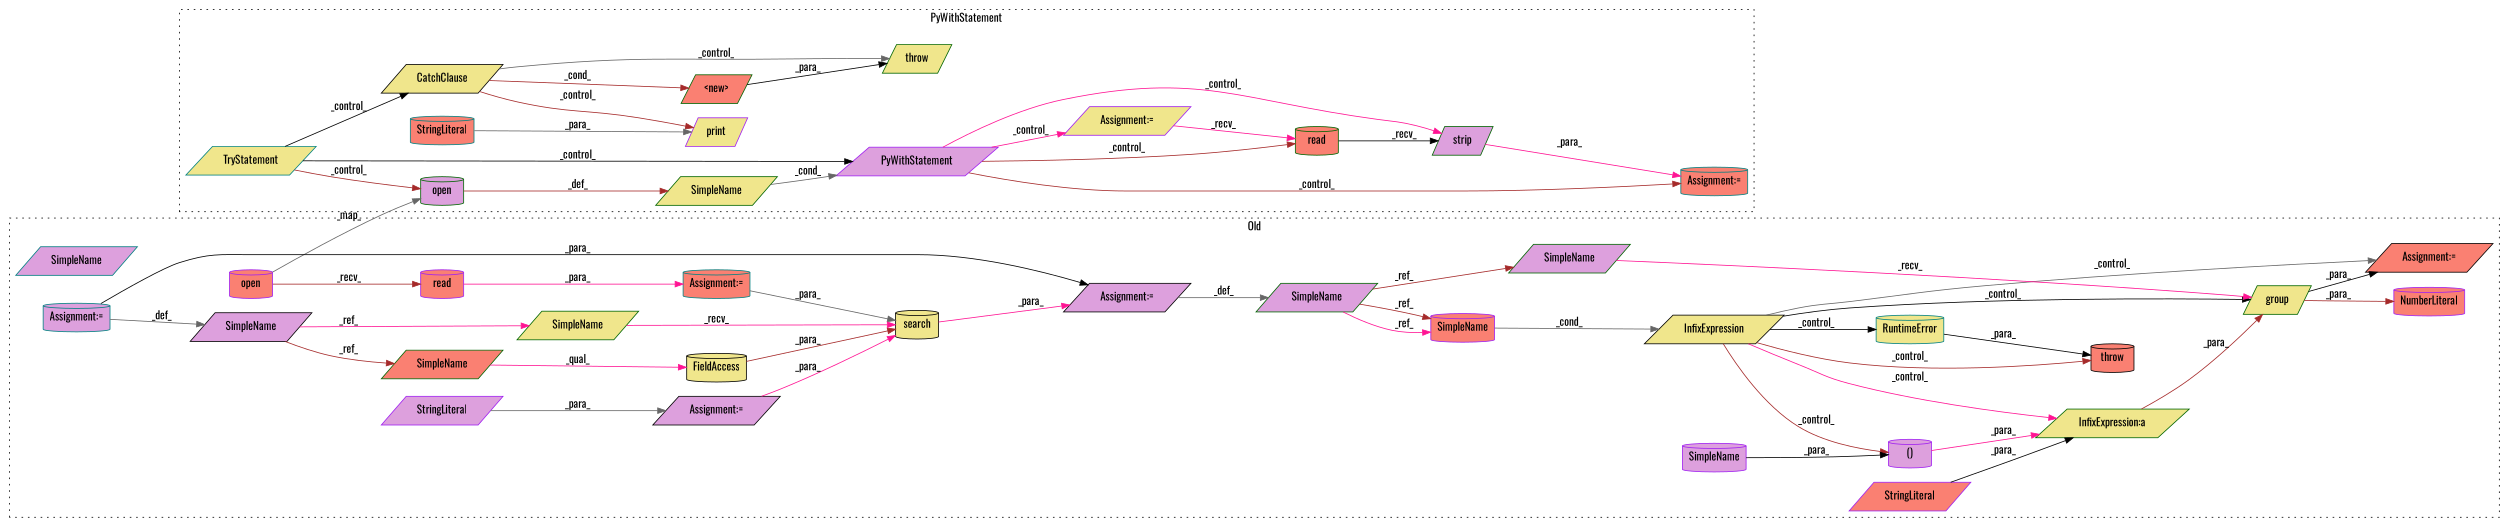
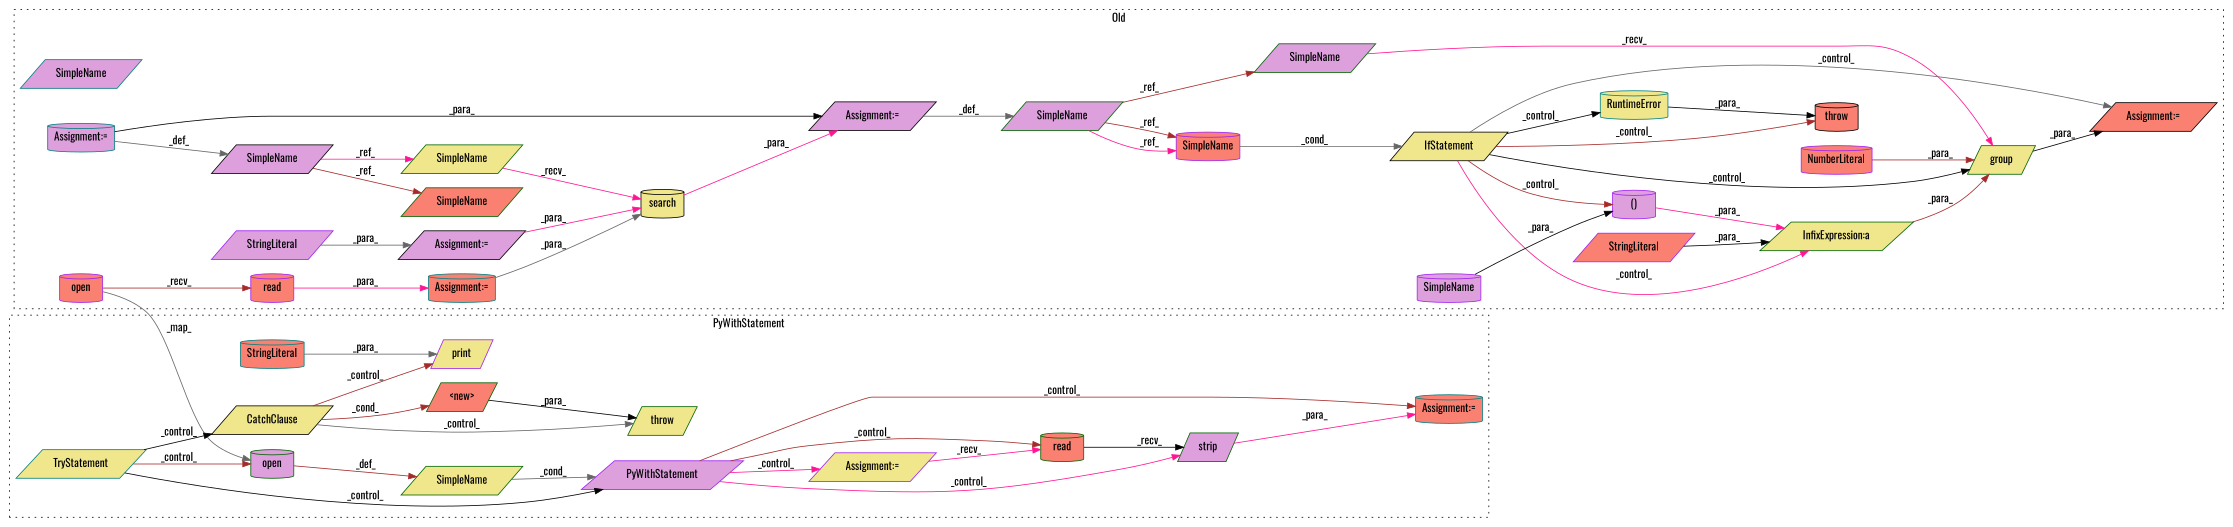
(2345, 301) -> (1919, 160)
(1714, 329) -> (1449, 146)
(717, 368) -> none
